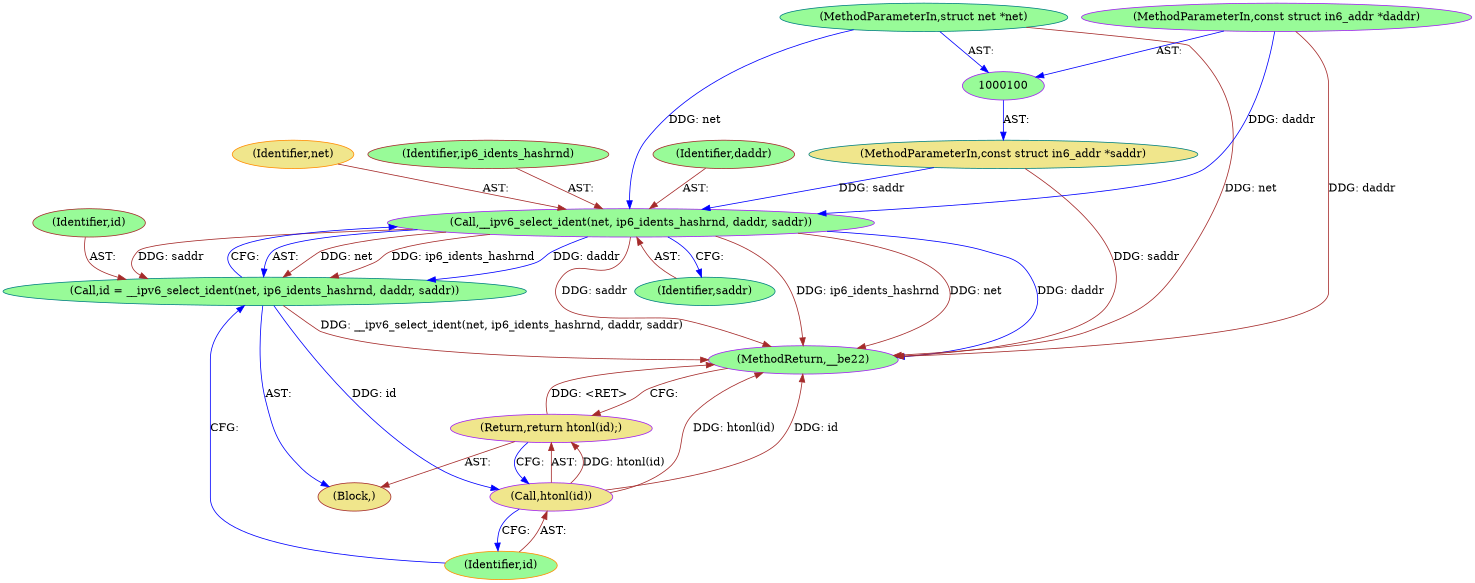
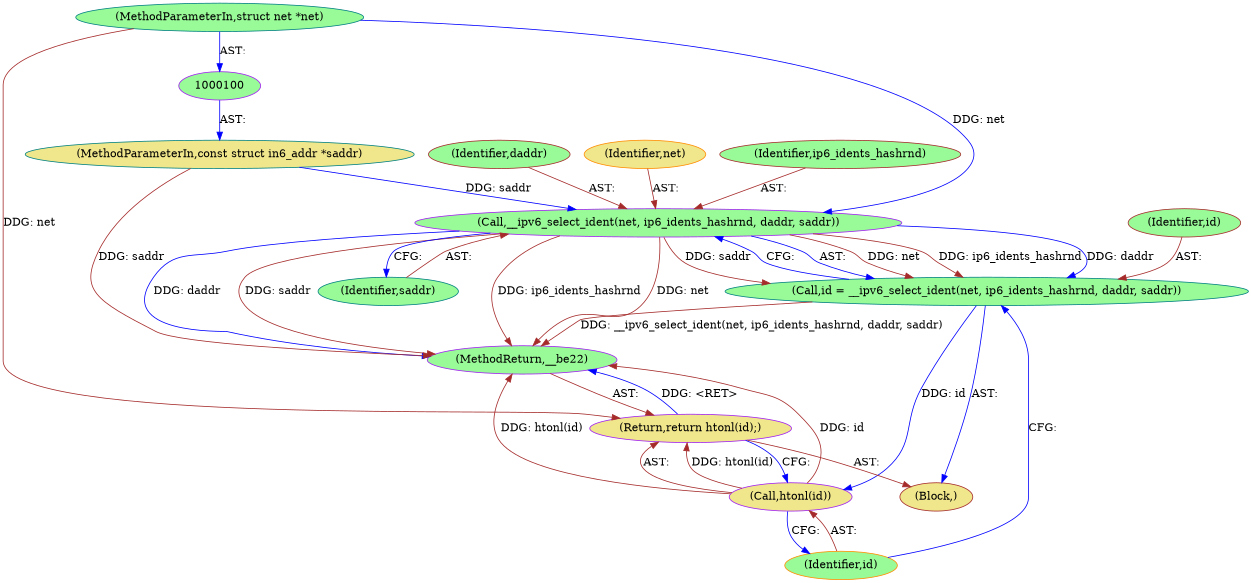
(1277, 17) -> none
(1208, 221) -> (91, 396)
(614, 373) -> (640, 387)
(666, 394) -> (628, 394)
